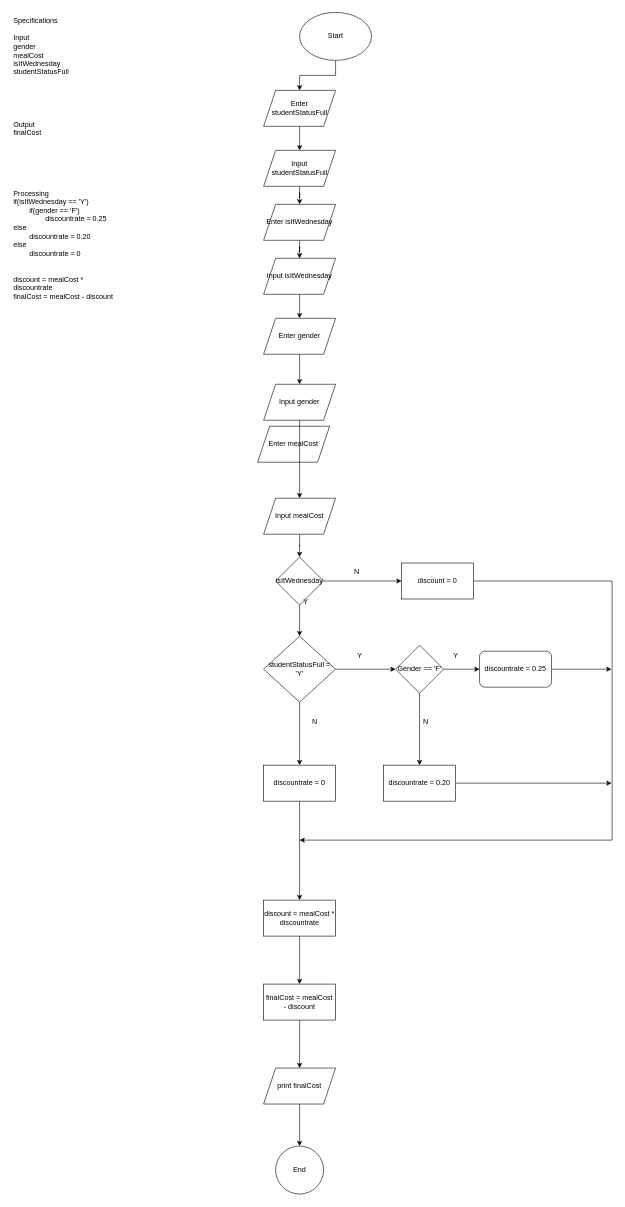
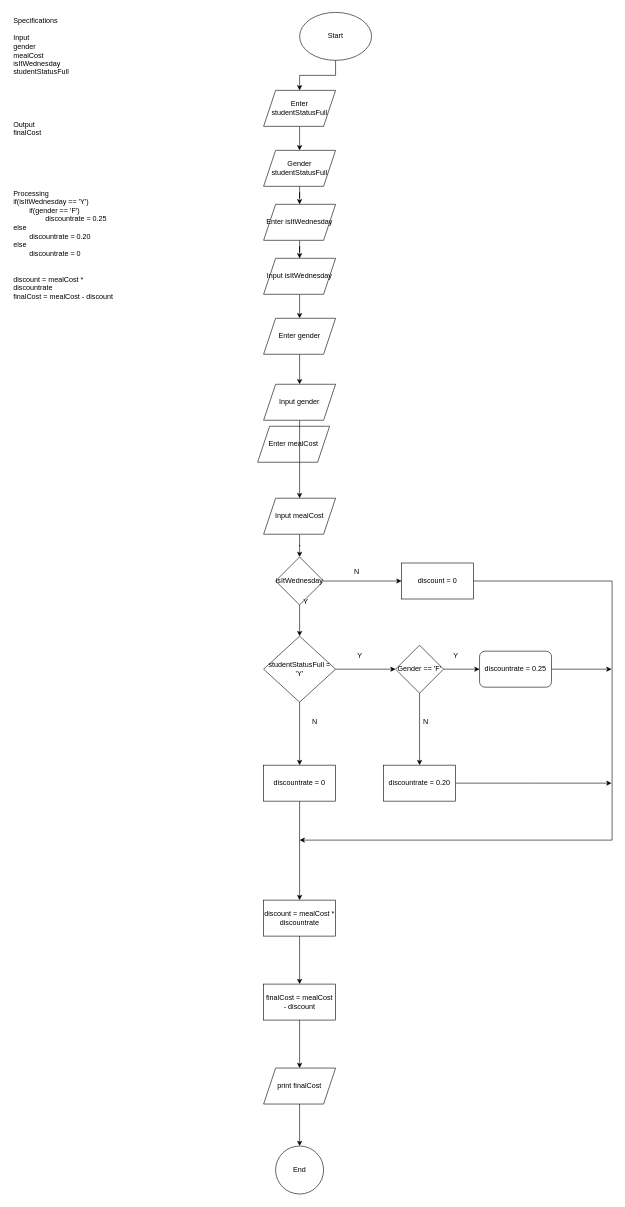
(300, 168) -> (300, 168)
